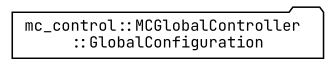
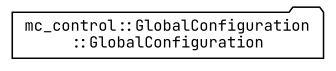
(168, 35) -> (168, 35)
